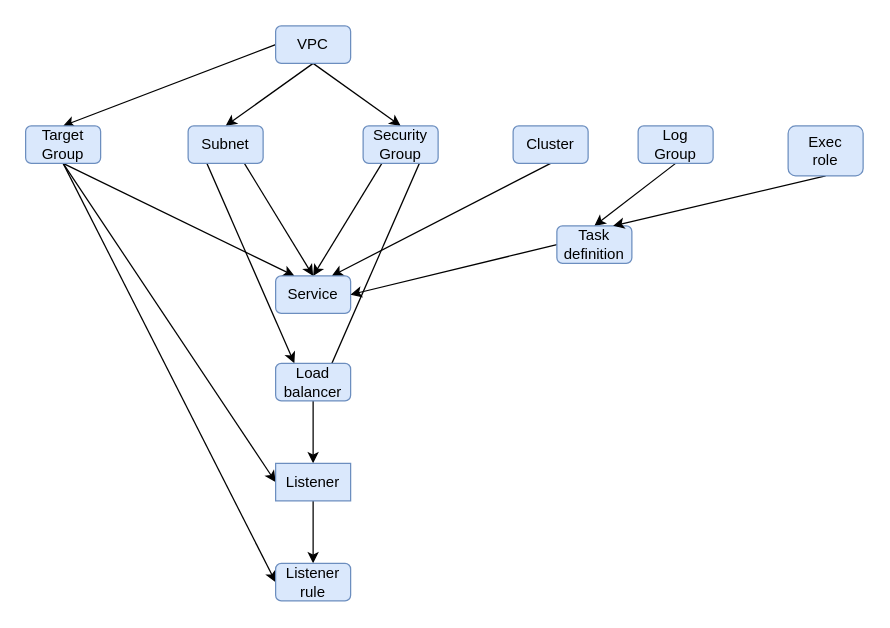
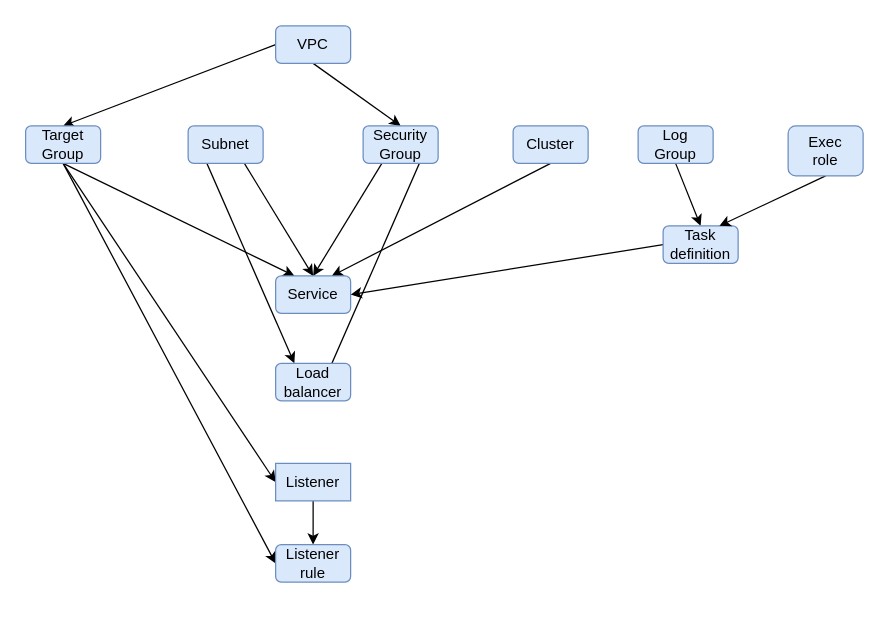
(272, 92) -> none
(594, 244) -> (701, 244)
(313, 428) -> none
(313, 582) -> (313, 563)
